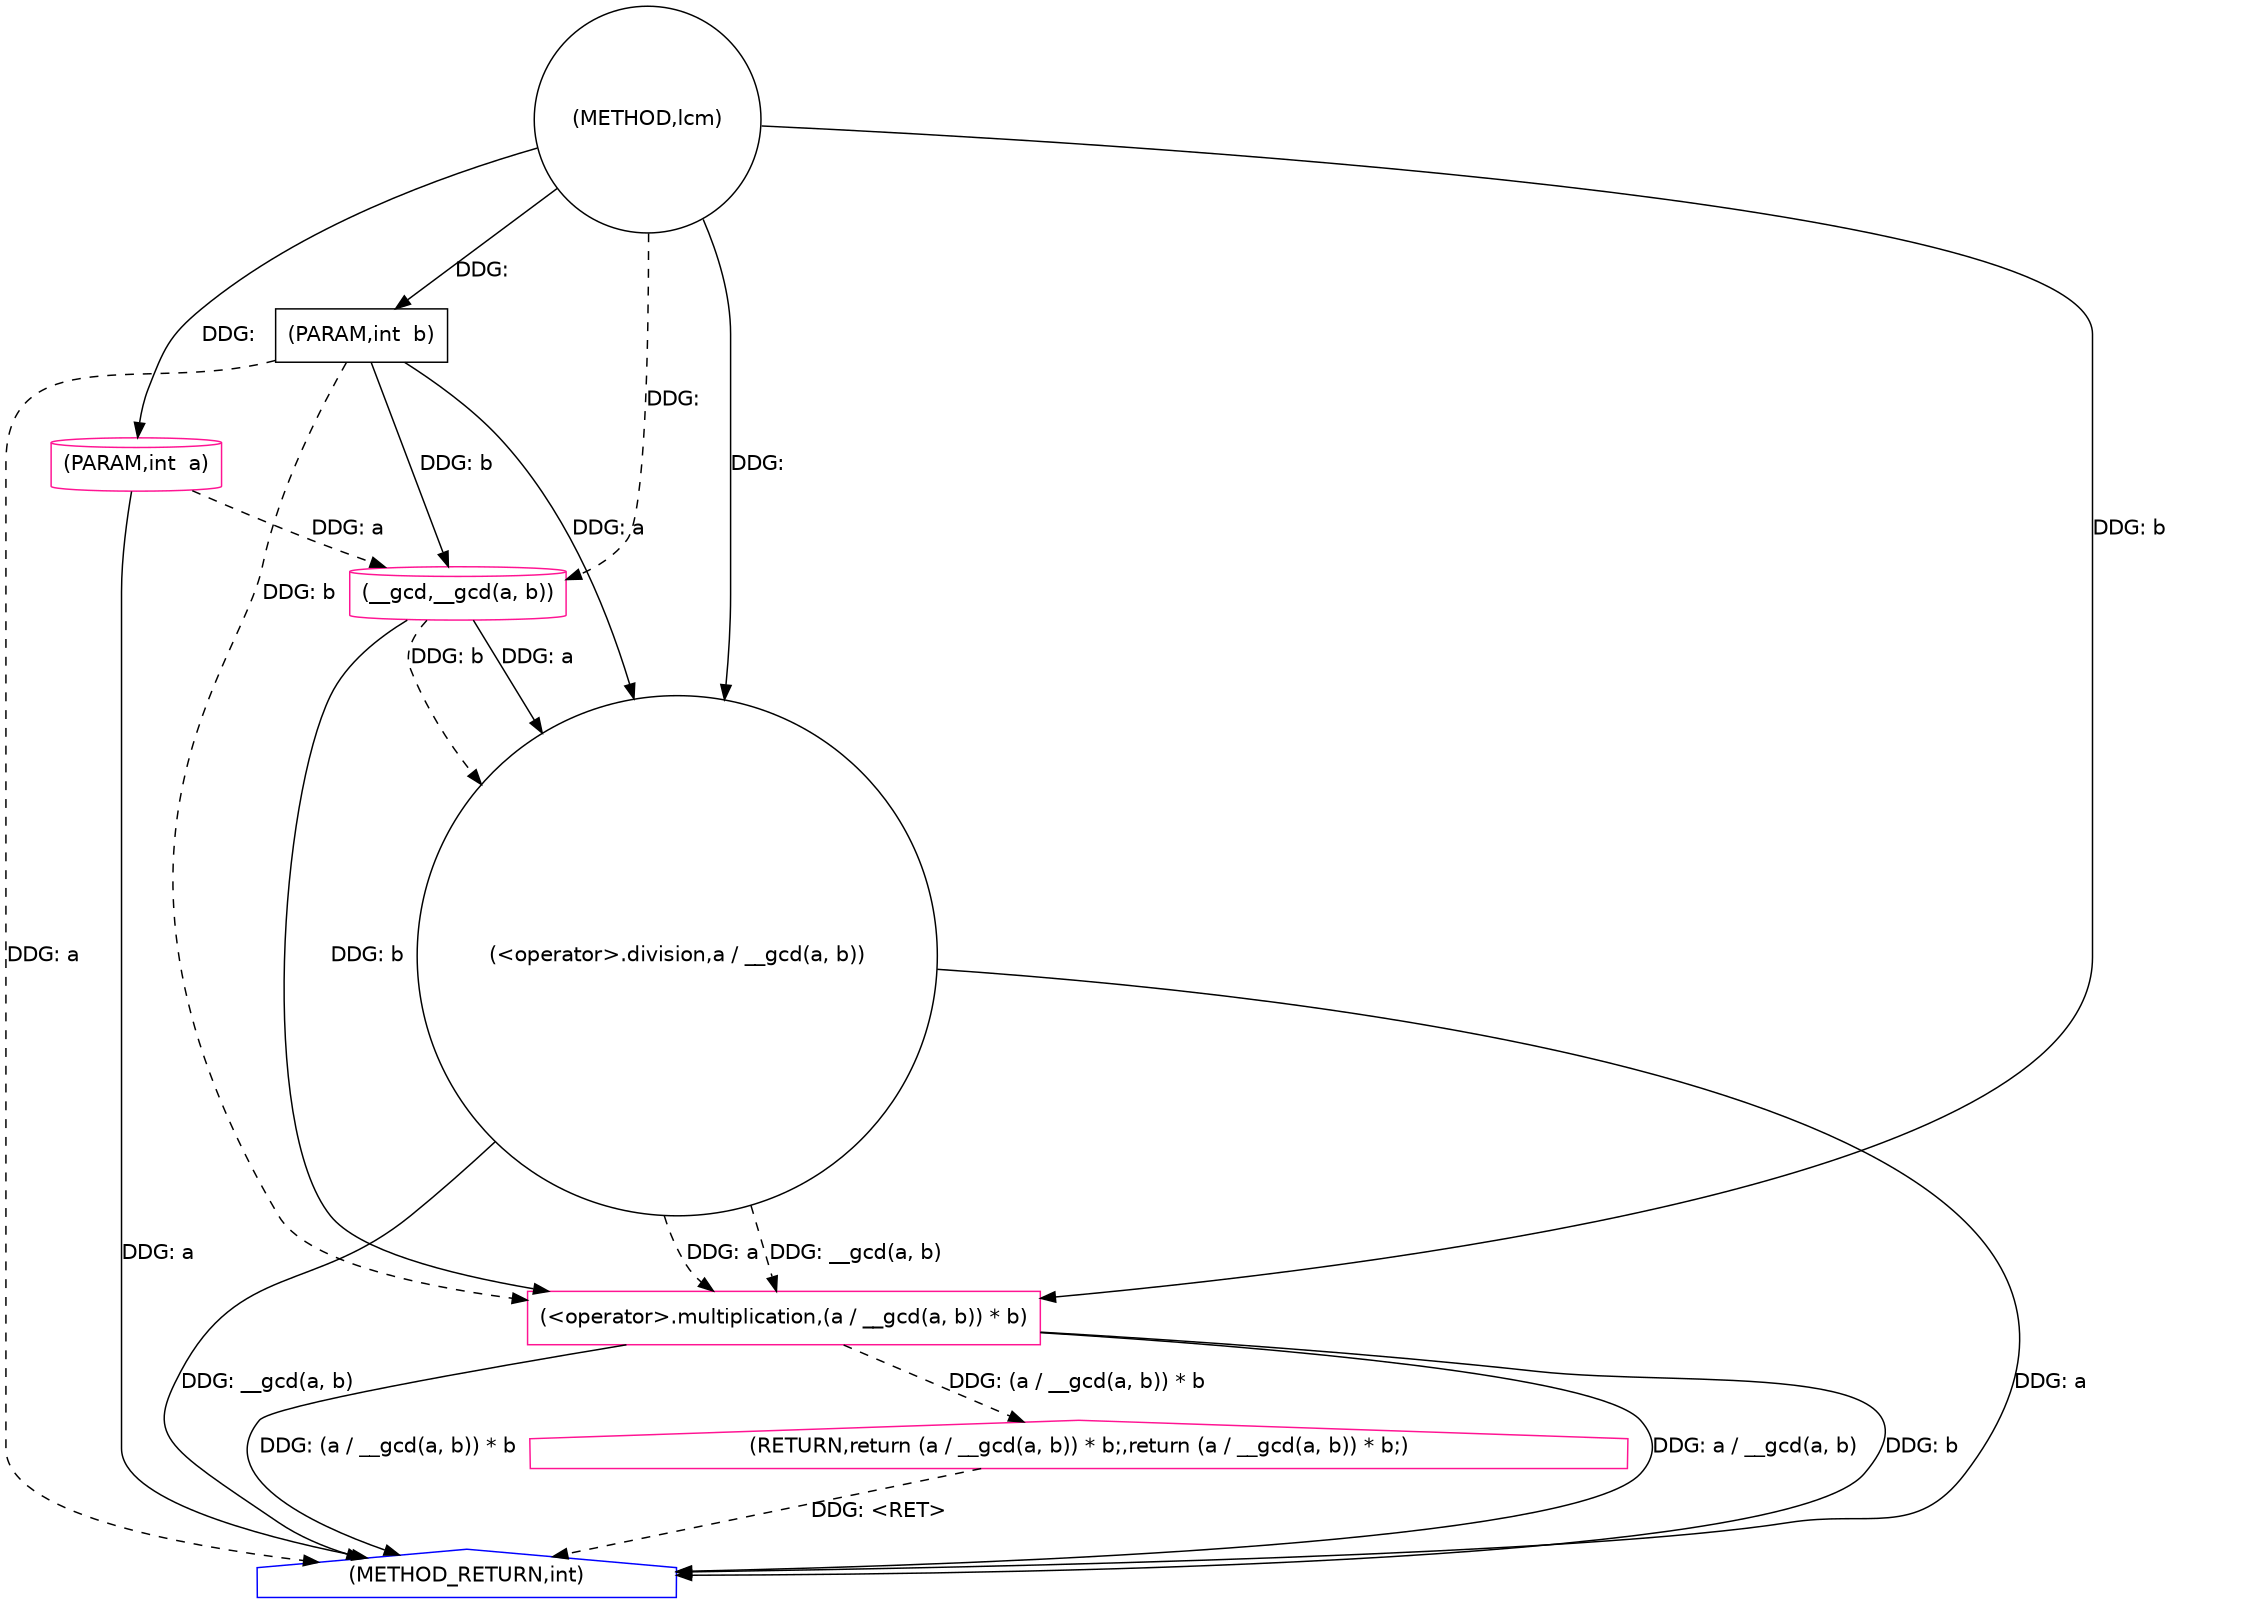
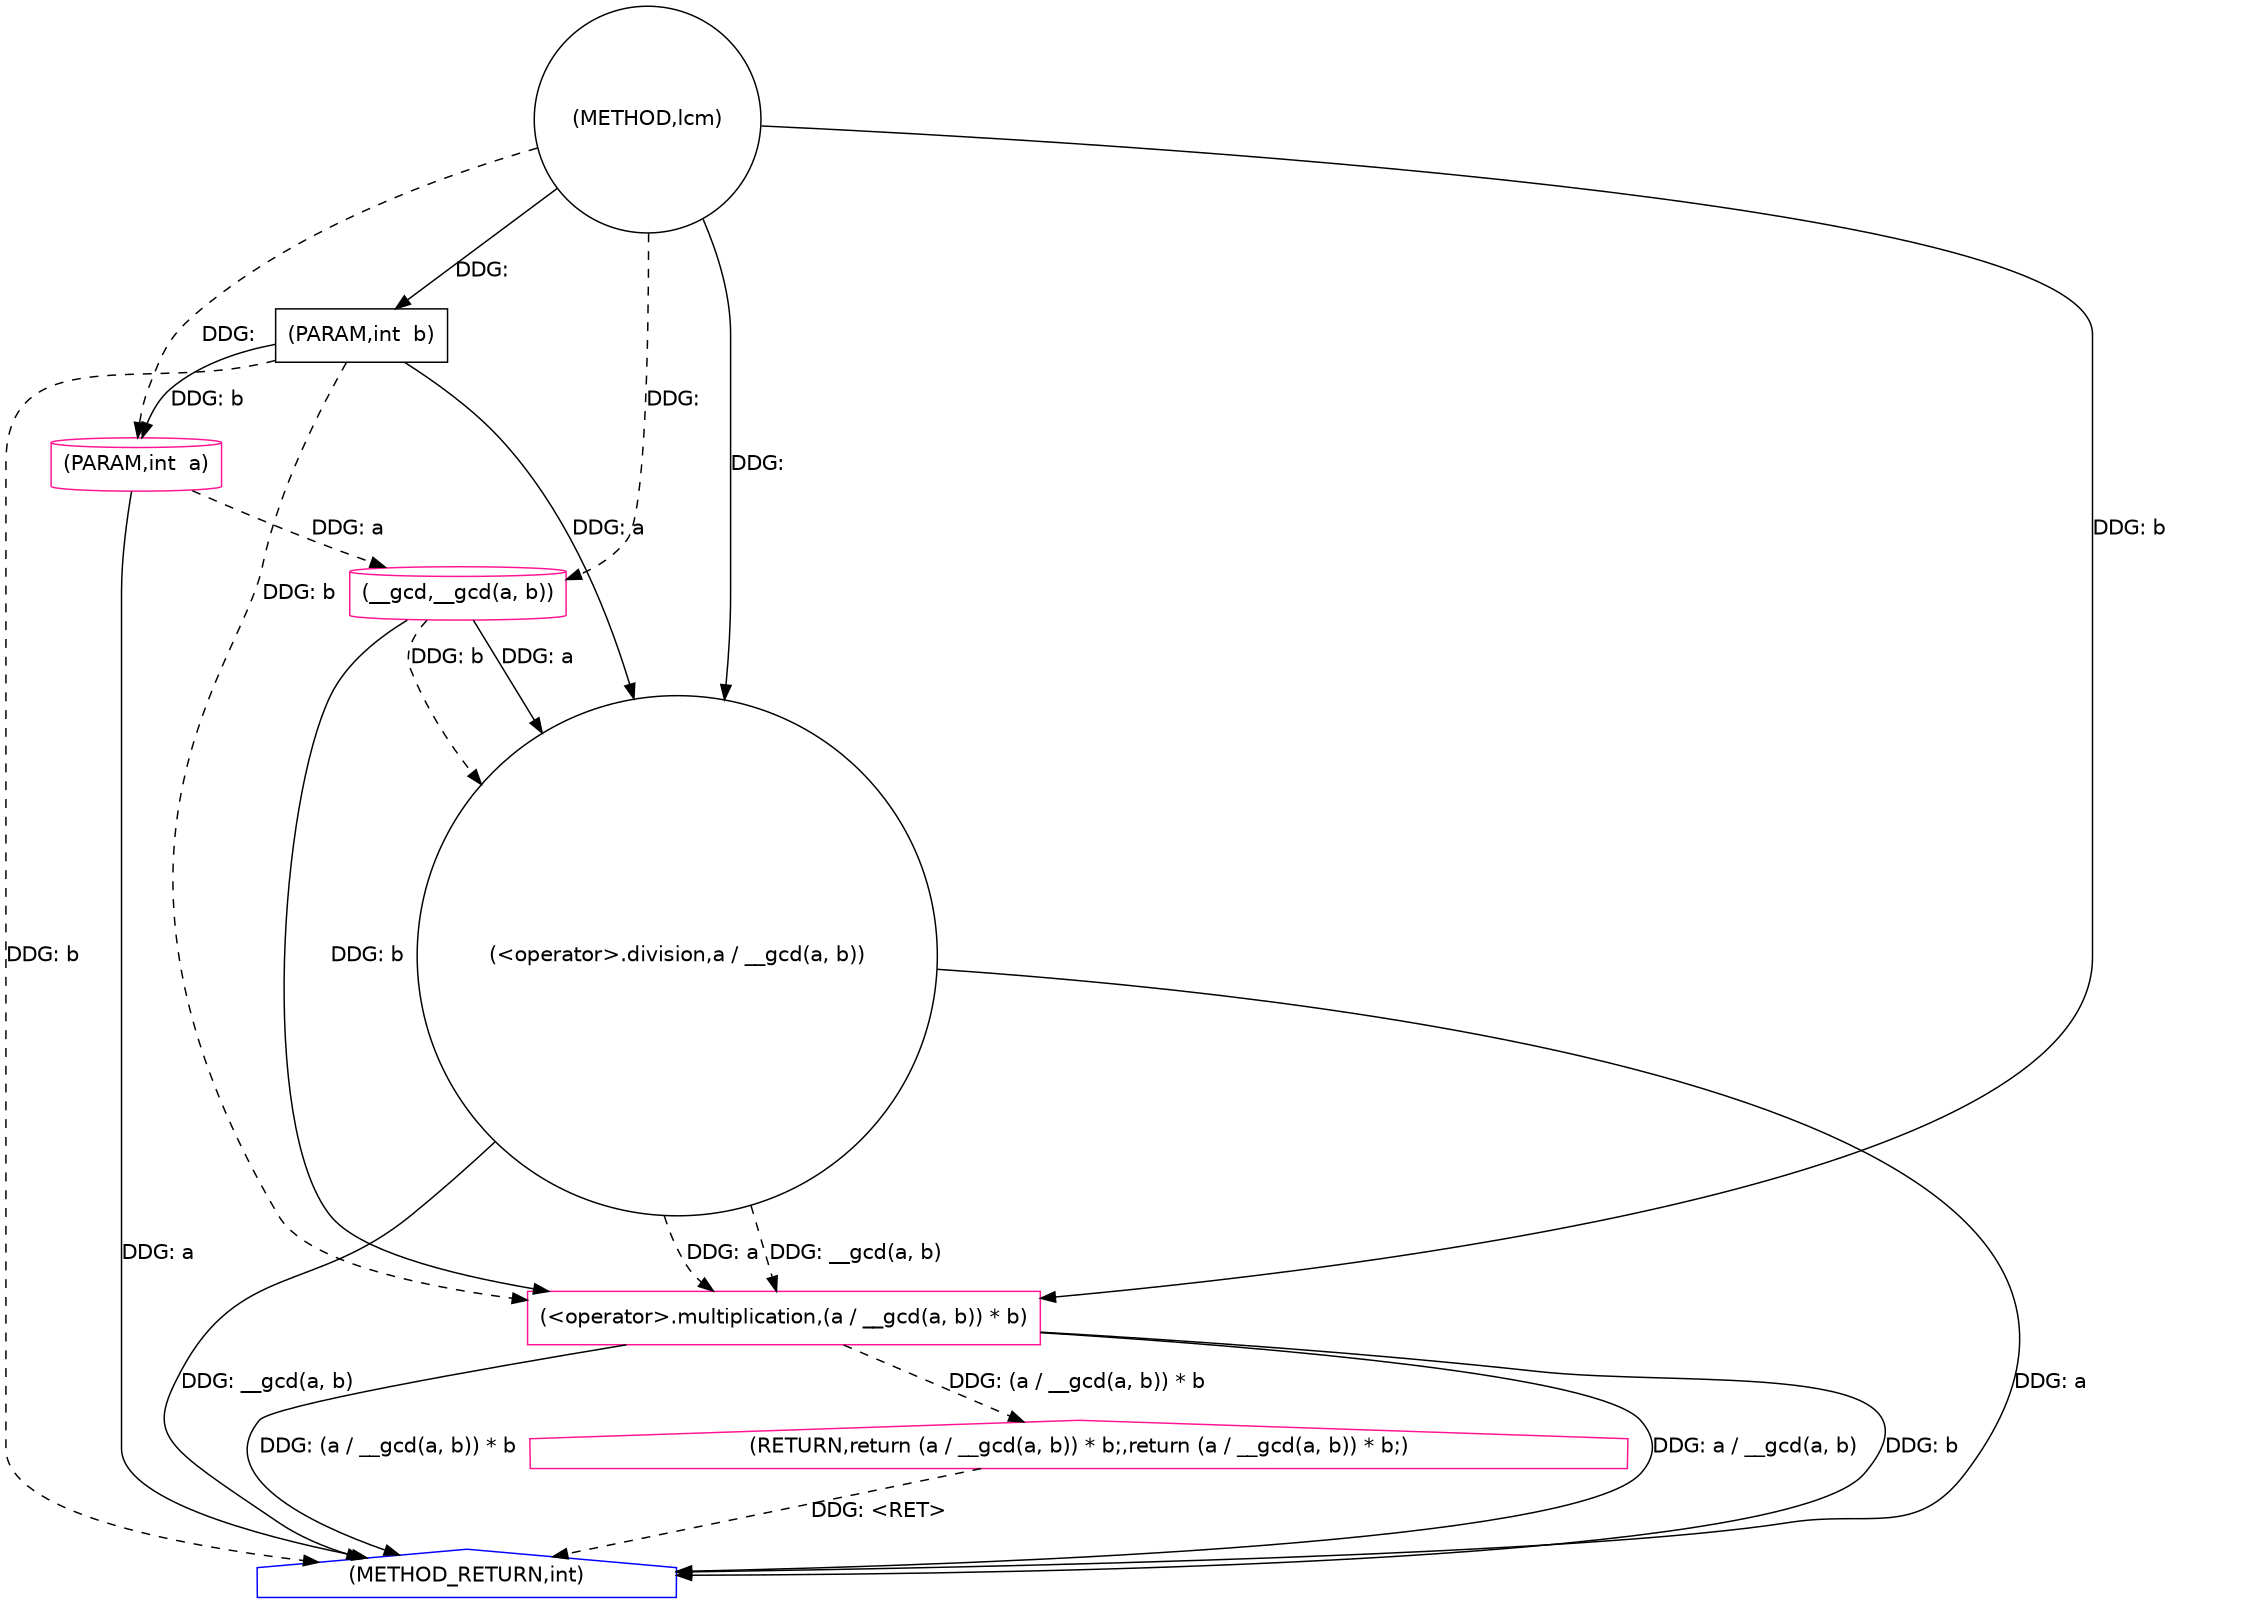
(302, 242) -> (302, 242)
(407, 457) -> (219, 361)
(43, 956) -> (43, 956)
